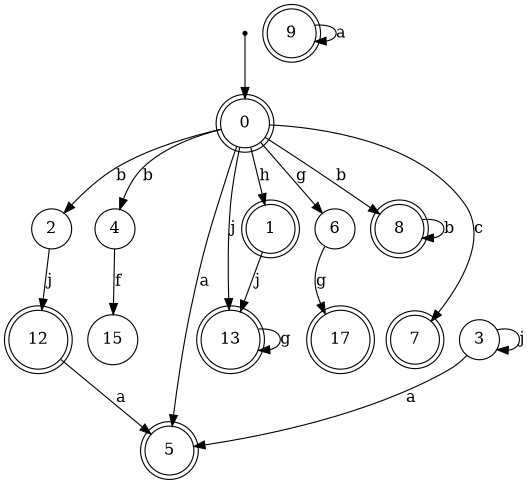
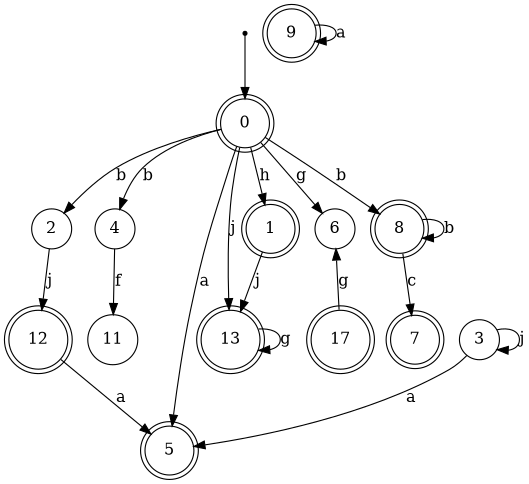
(429, 171) -> (406, 279)
(315, 275) -> (338, 285)
(113, 340) -> (113, 340)
